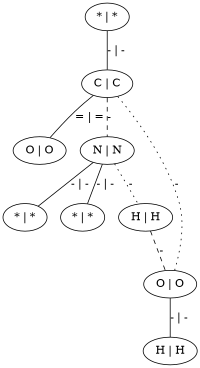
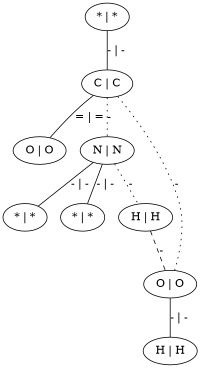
(107, 117) -> (107, 117)
